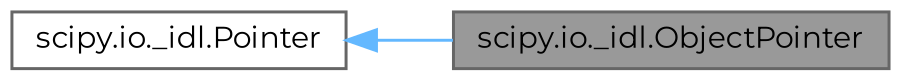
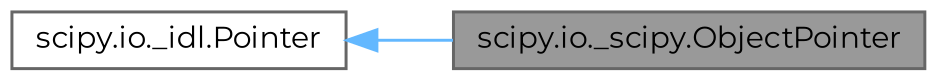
(671, 40) -> (689, 40)
